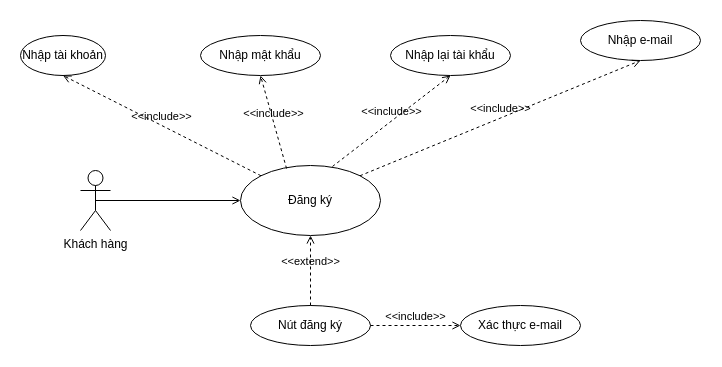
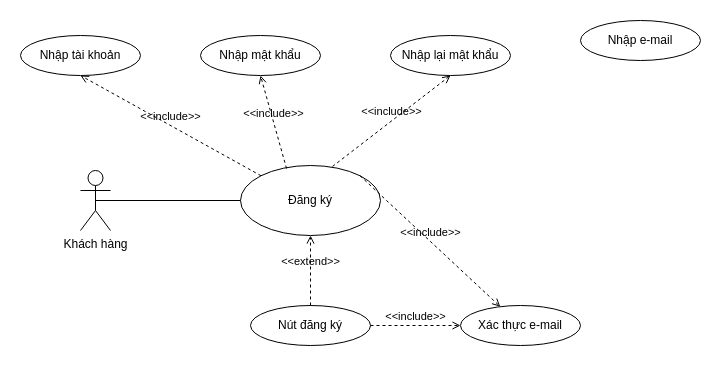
(63, 56) -> (81, 56)
(451, 56) -> (451, 56)
(499, 119) -> (429, 240)
(235, 201) -> (235, 201)
